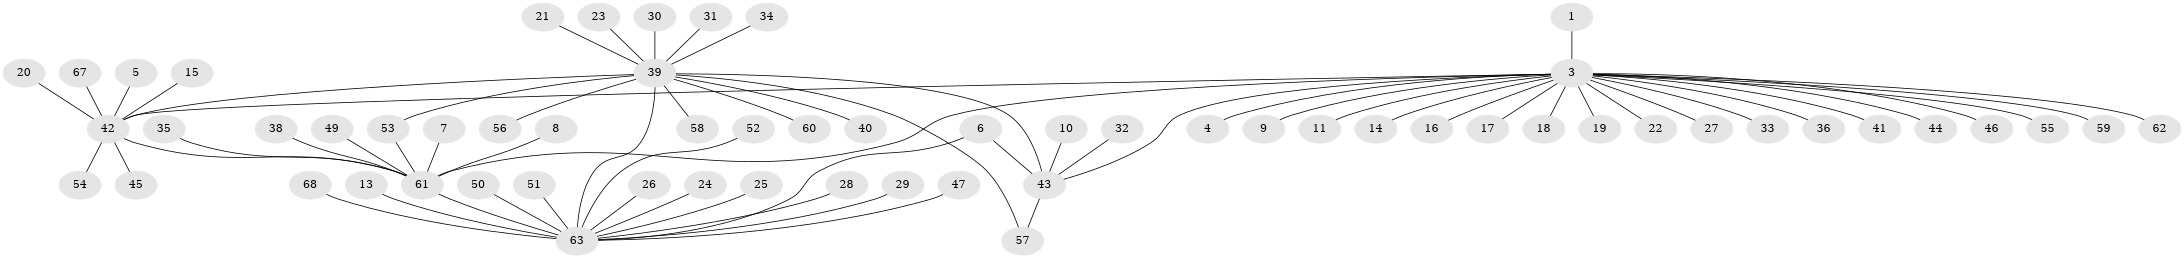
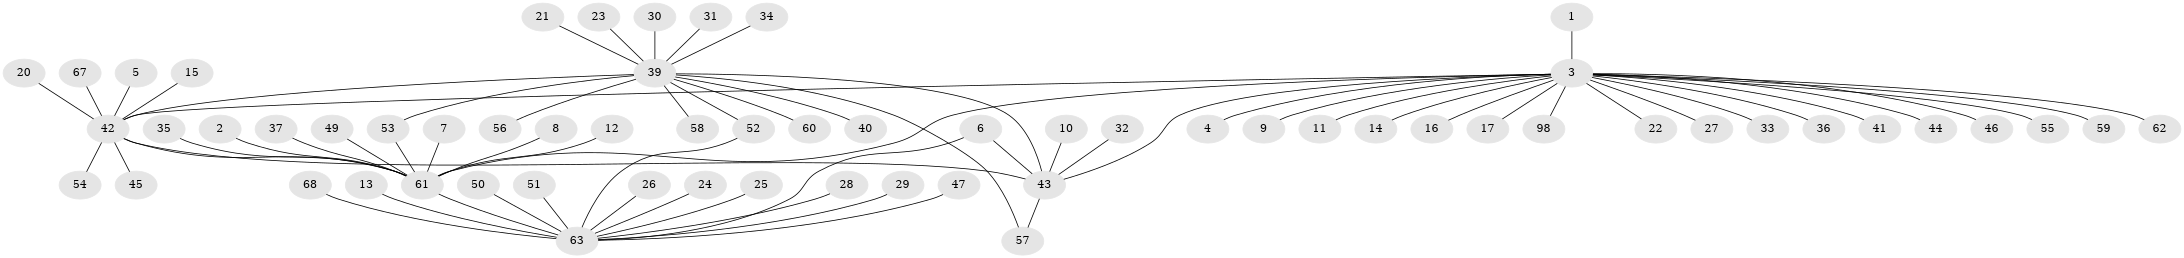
none -> (220, 129)
(276, 129) -> (276, 129)
none -> (612, 129)
(1544, 129) -> (1544, 129)
(1600, 129) -> none
(613, 159) -> (704, 101)
none -> (574, 164)
